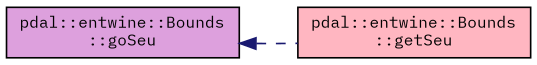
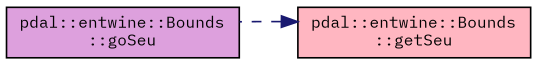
(277, 44) -> (260, 22)
